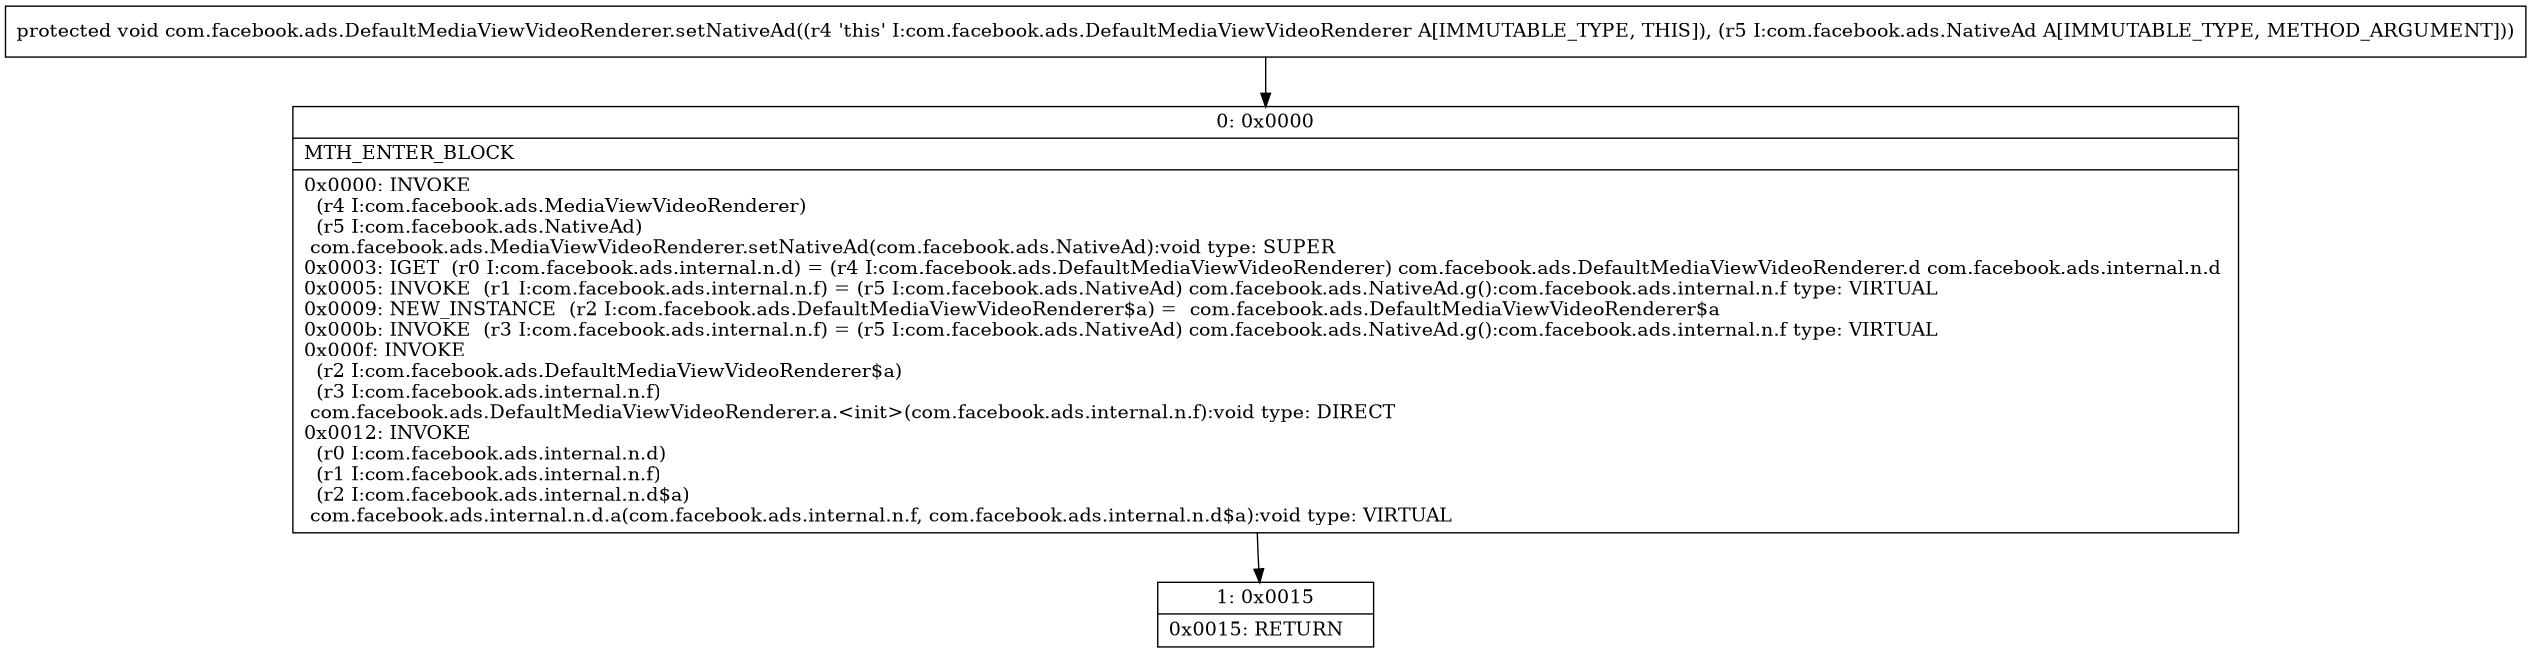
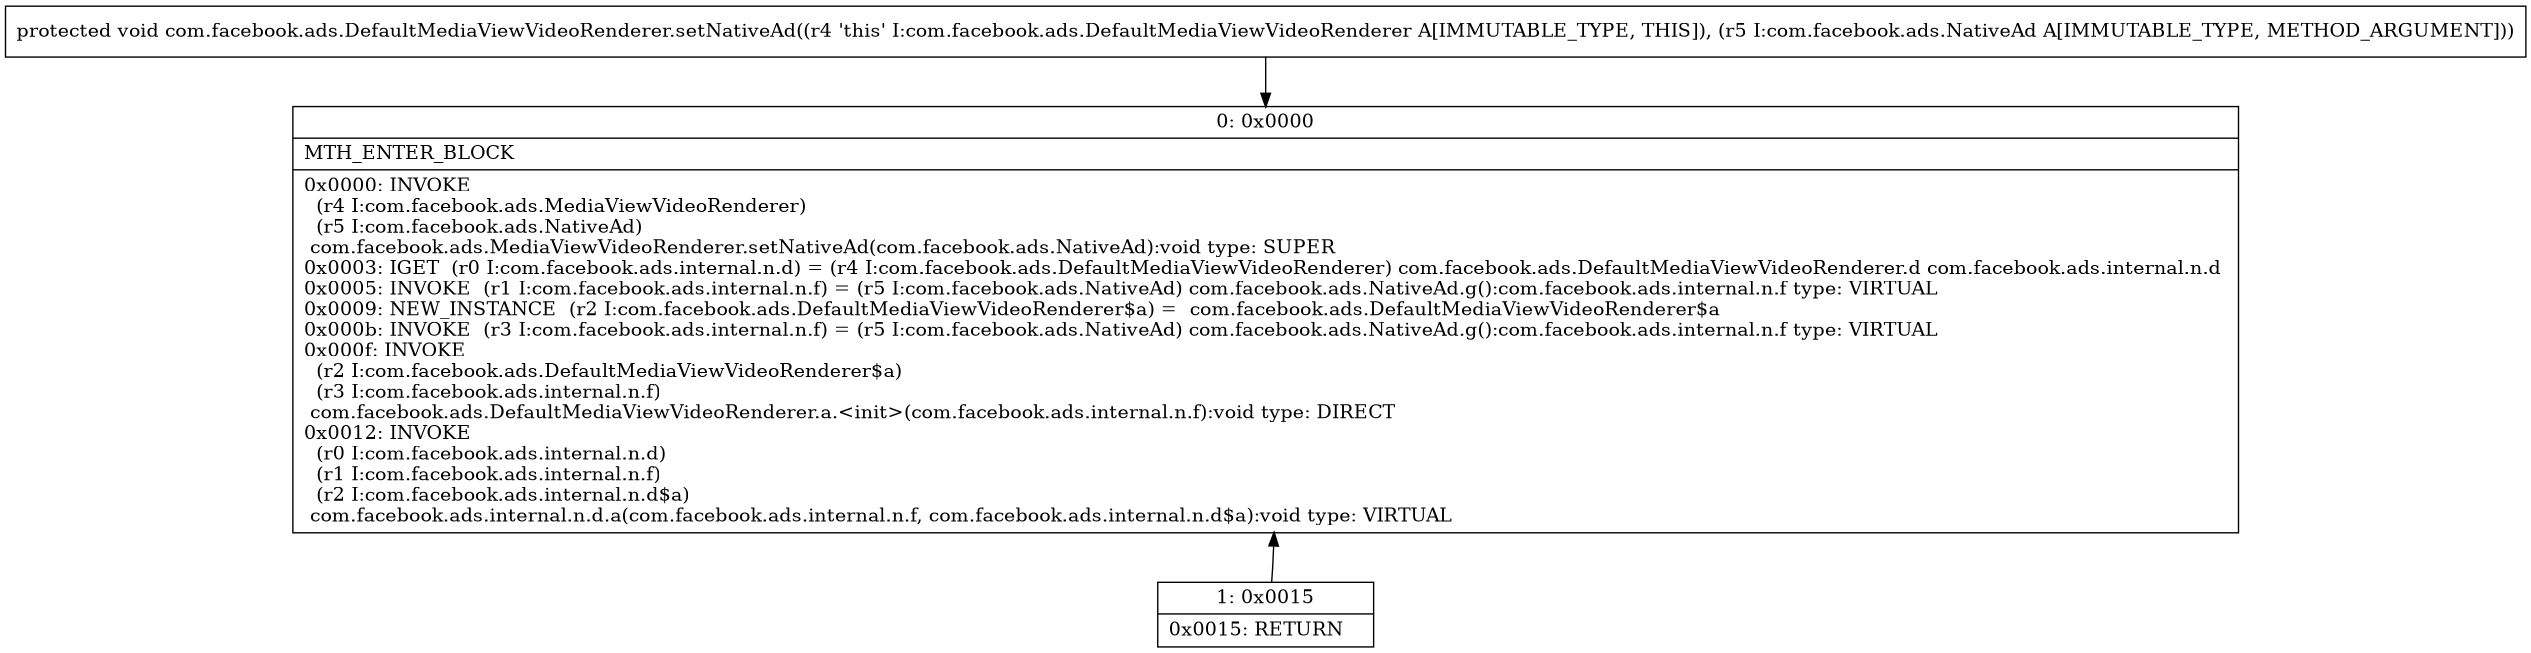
(1258, 551) -> (1273, 565)
